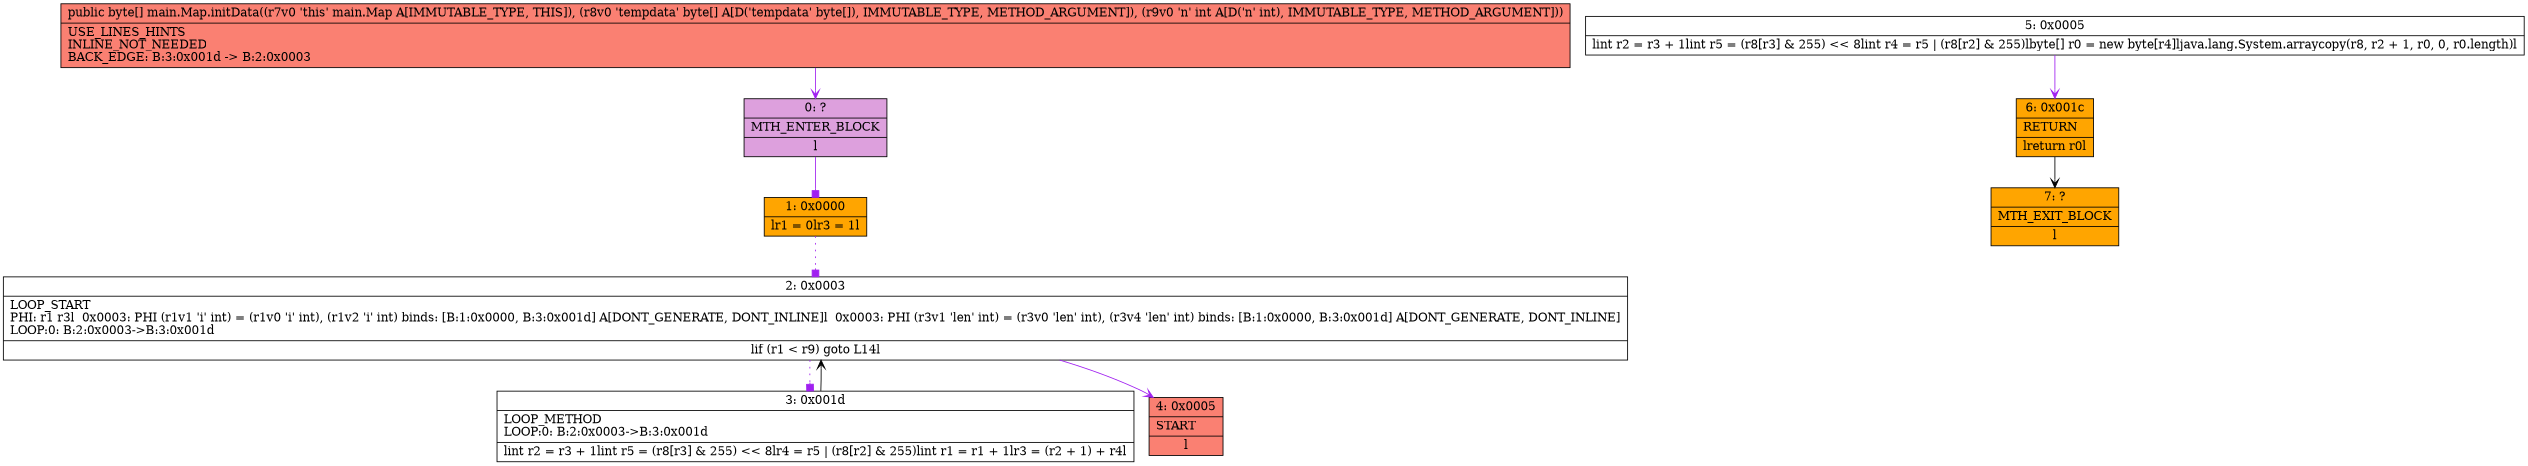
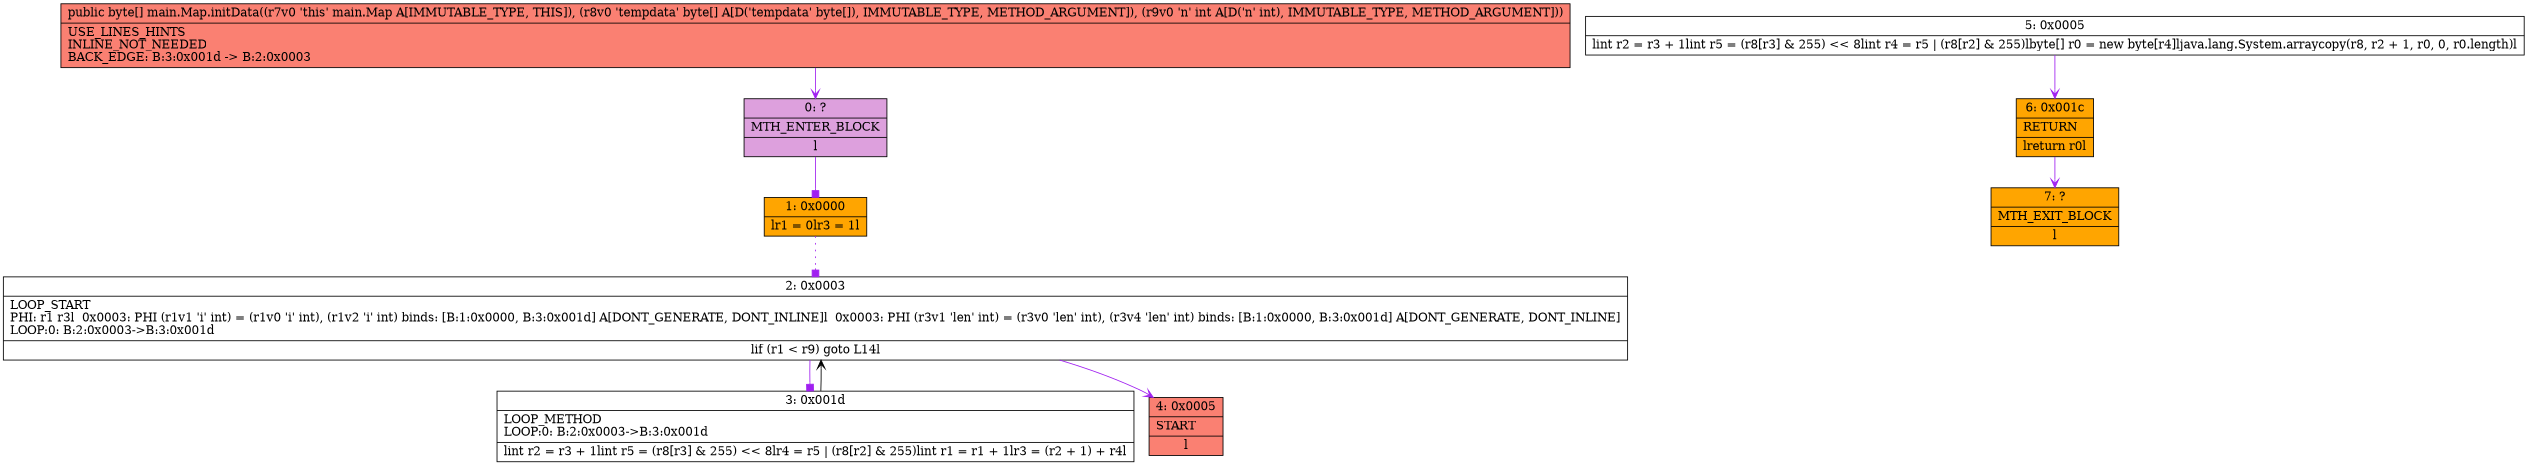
(2055, 168) -> (2055, 168)
(810, 371) -> (810, 371)
